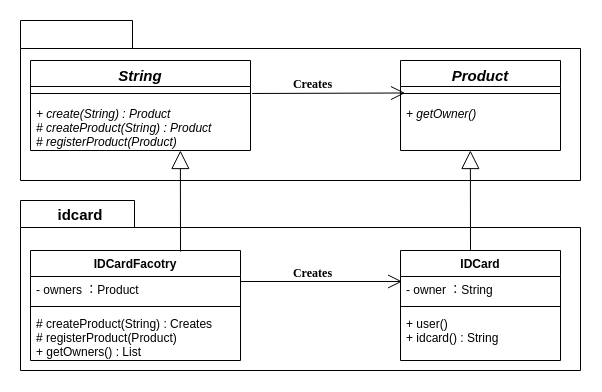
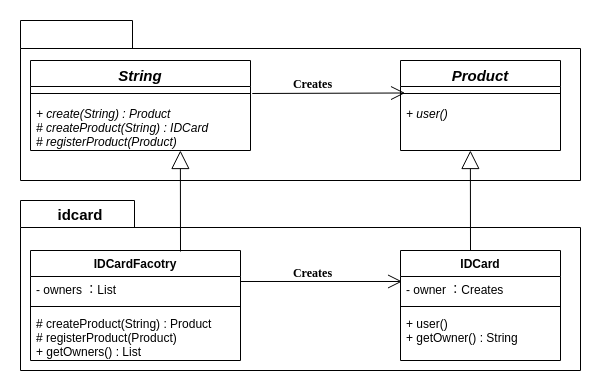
(116, 114) -> (116, 114)
(445, 114) -> (431, 114)
(93, 290) -> (81, 290)
(454, 290) -> (459, 290)
(139, 324) -> (139, 324)
(431, 324) -> (431, 324)
